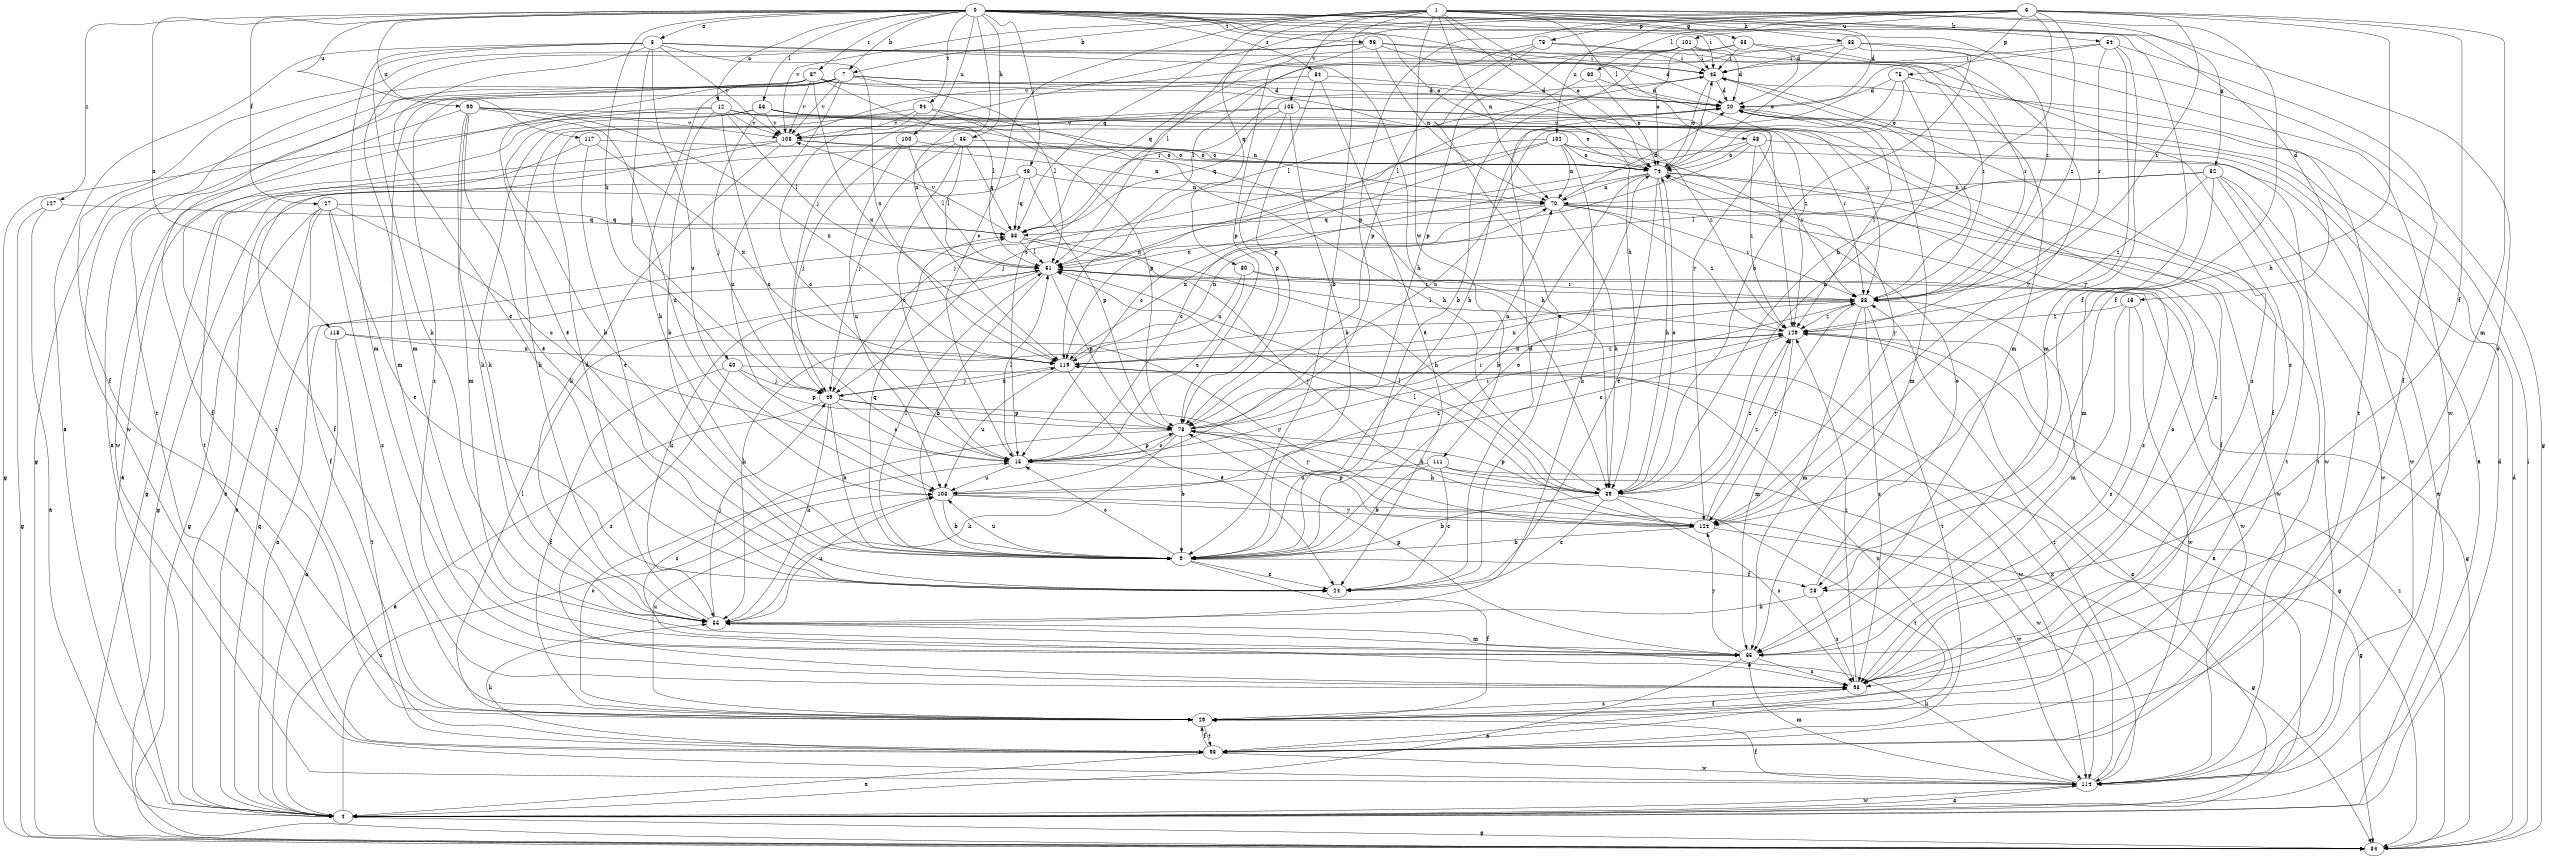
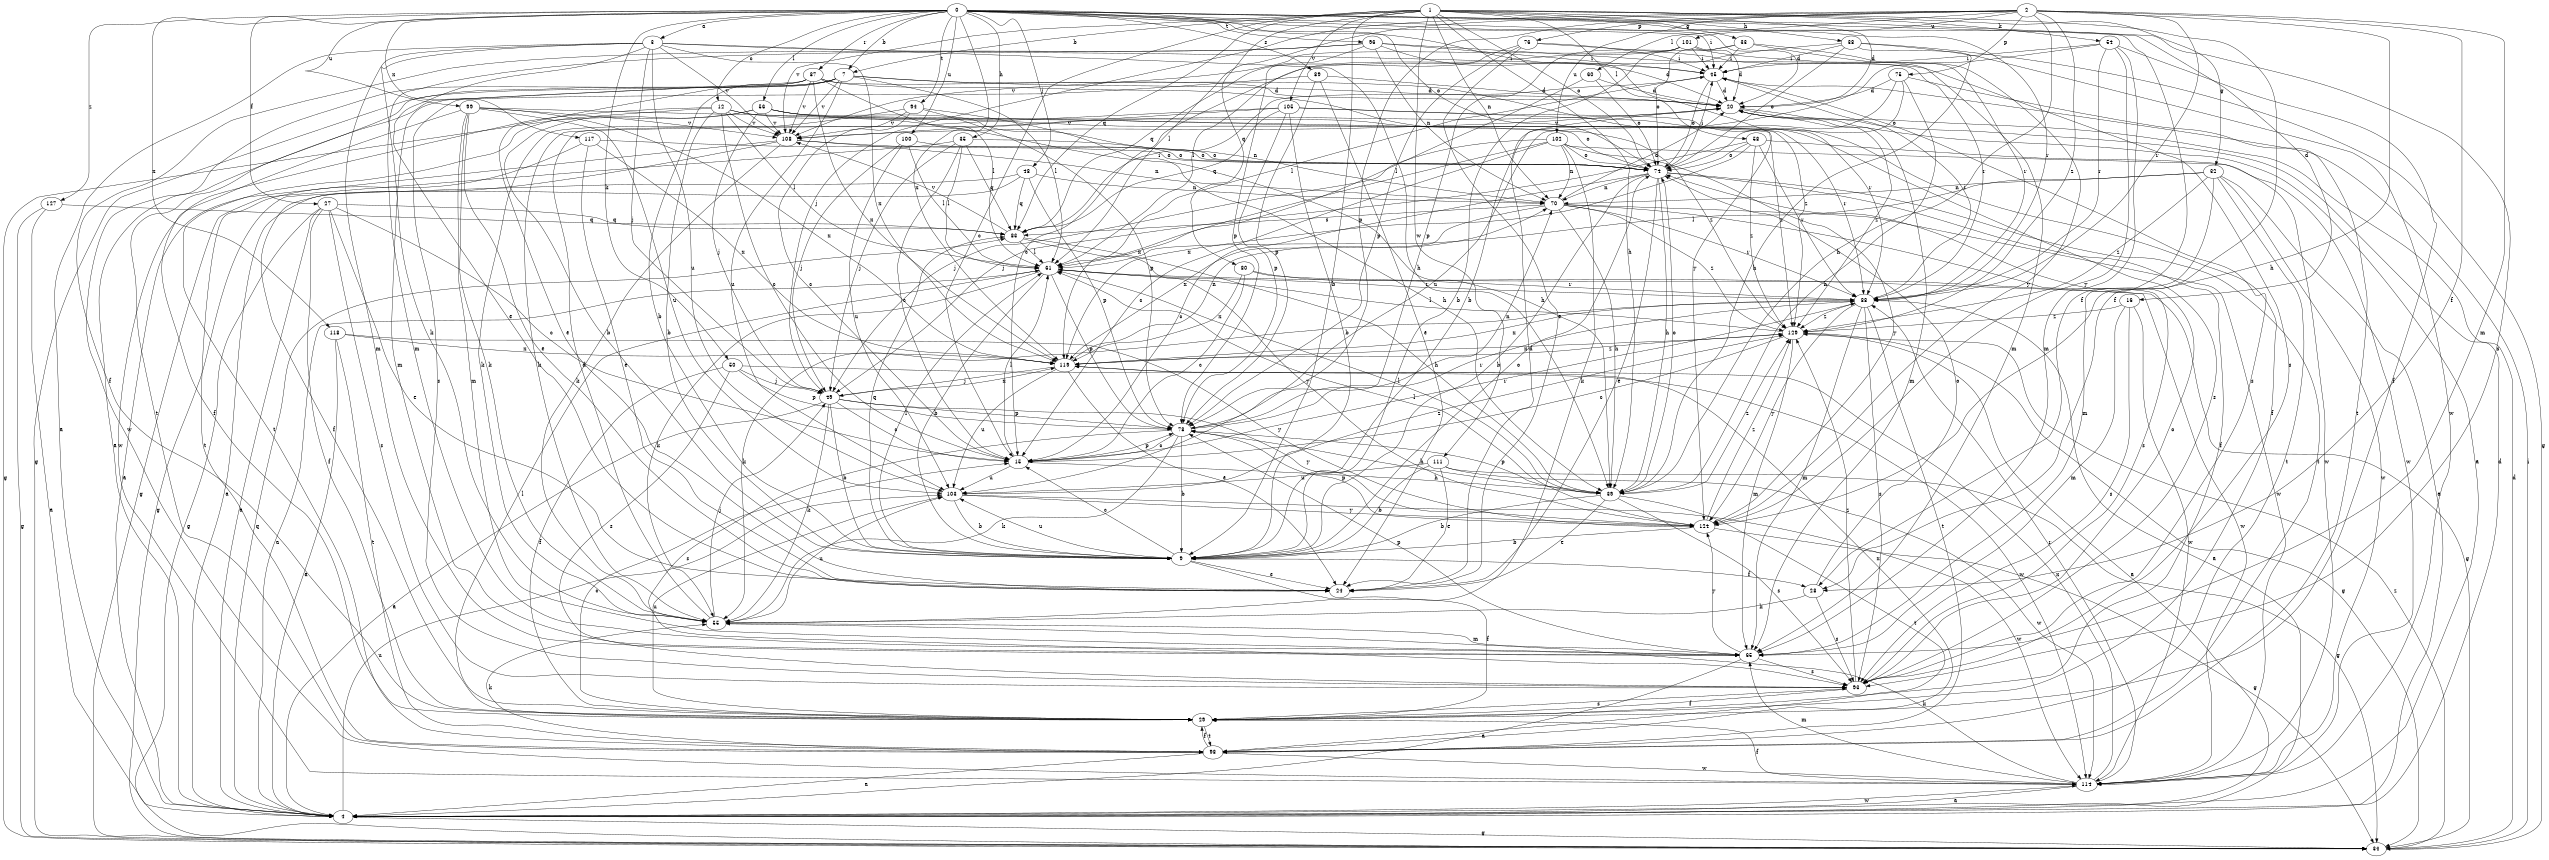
(2027, 10) -> (2027, 10)
(1318, 75) -> (1318, 75)
(1326, 220) -> (1327, 220)
